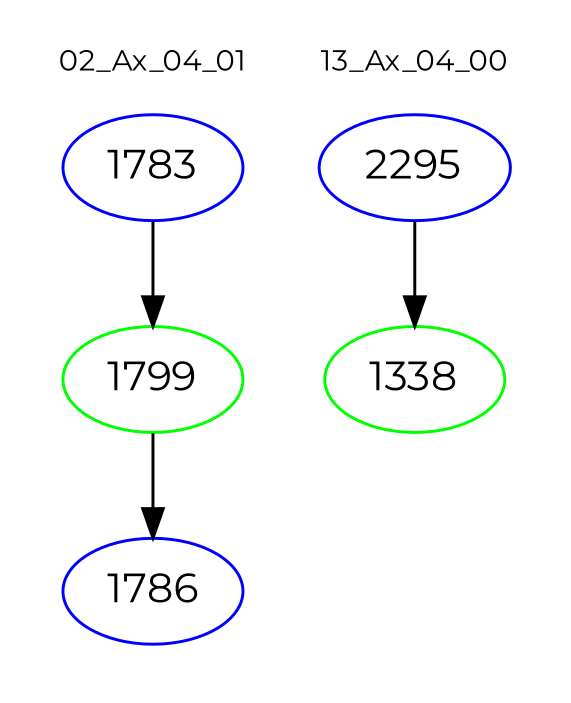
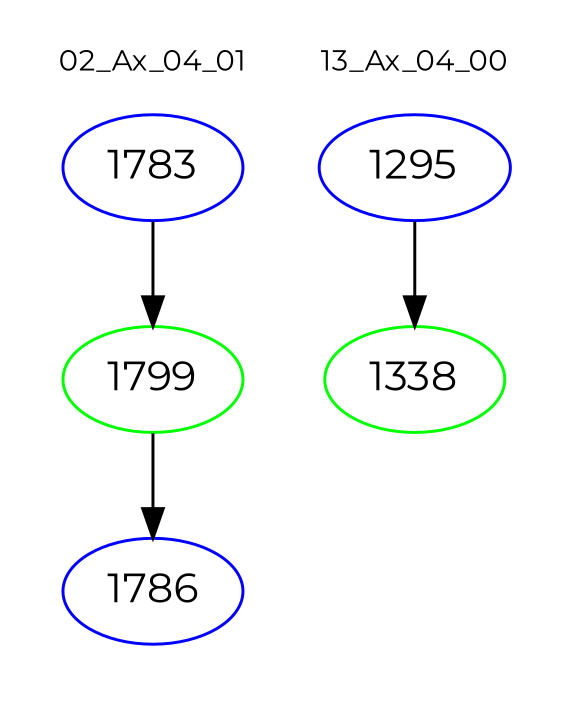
(415, 168) -> (415, 168)
